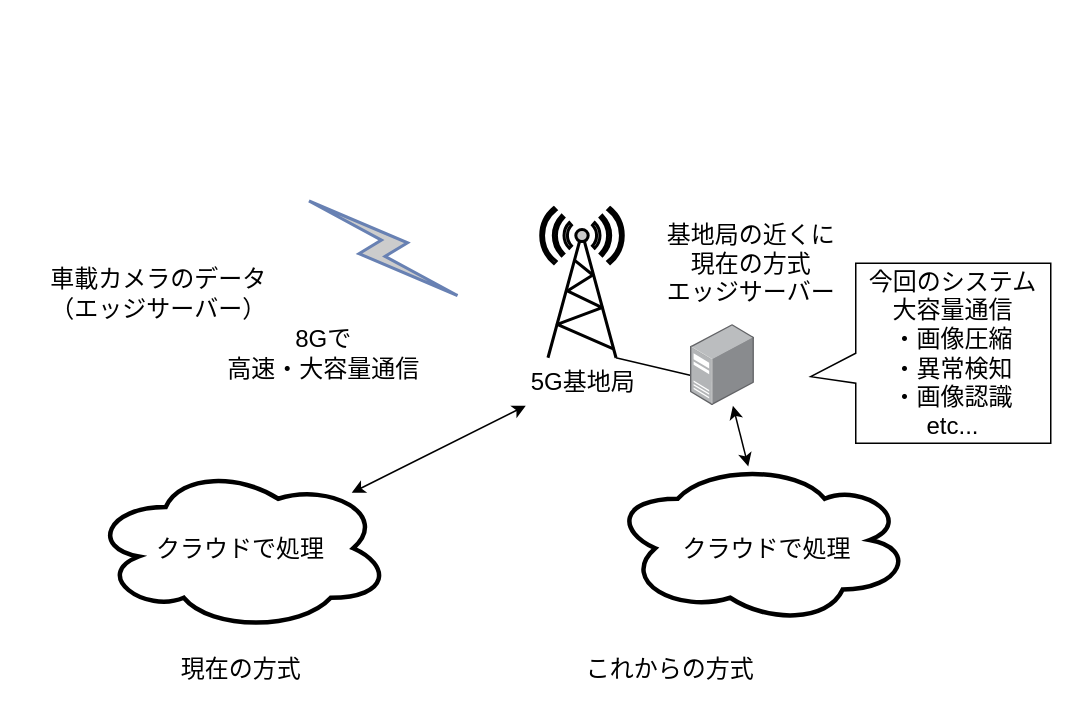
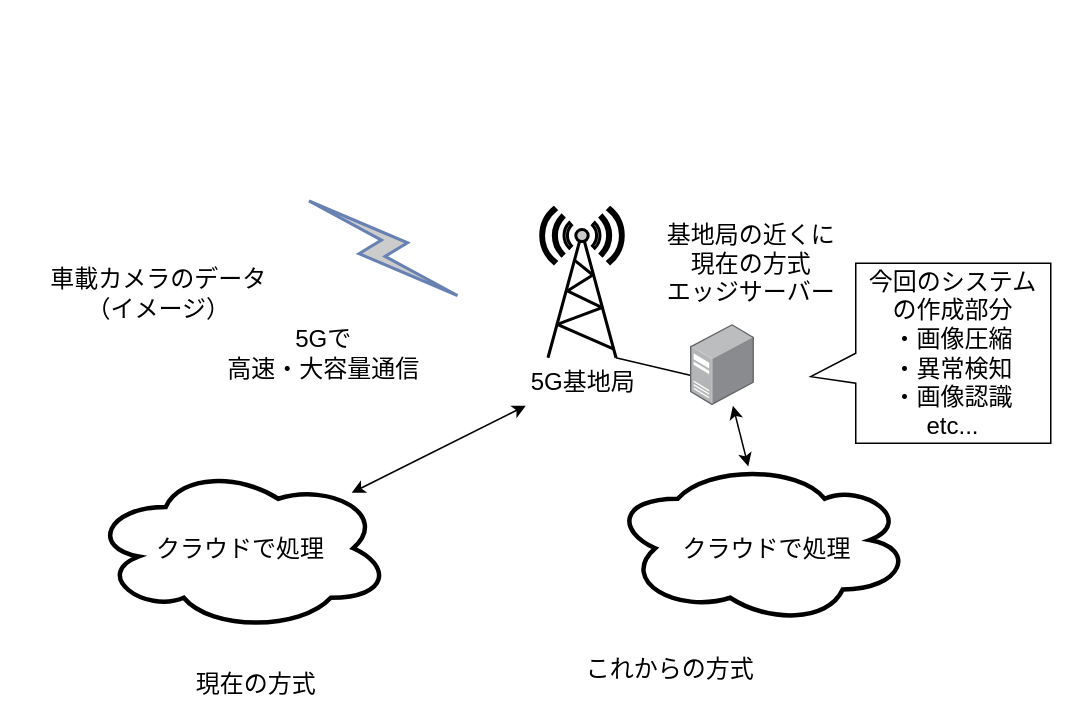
(159, 293) -> (159, 293)
(324, 353) -> (324, 353)
(953, 353) -> (953, 353)
(241, 668) -> (256, 683)
